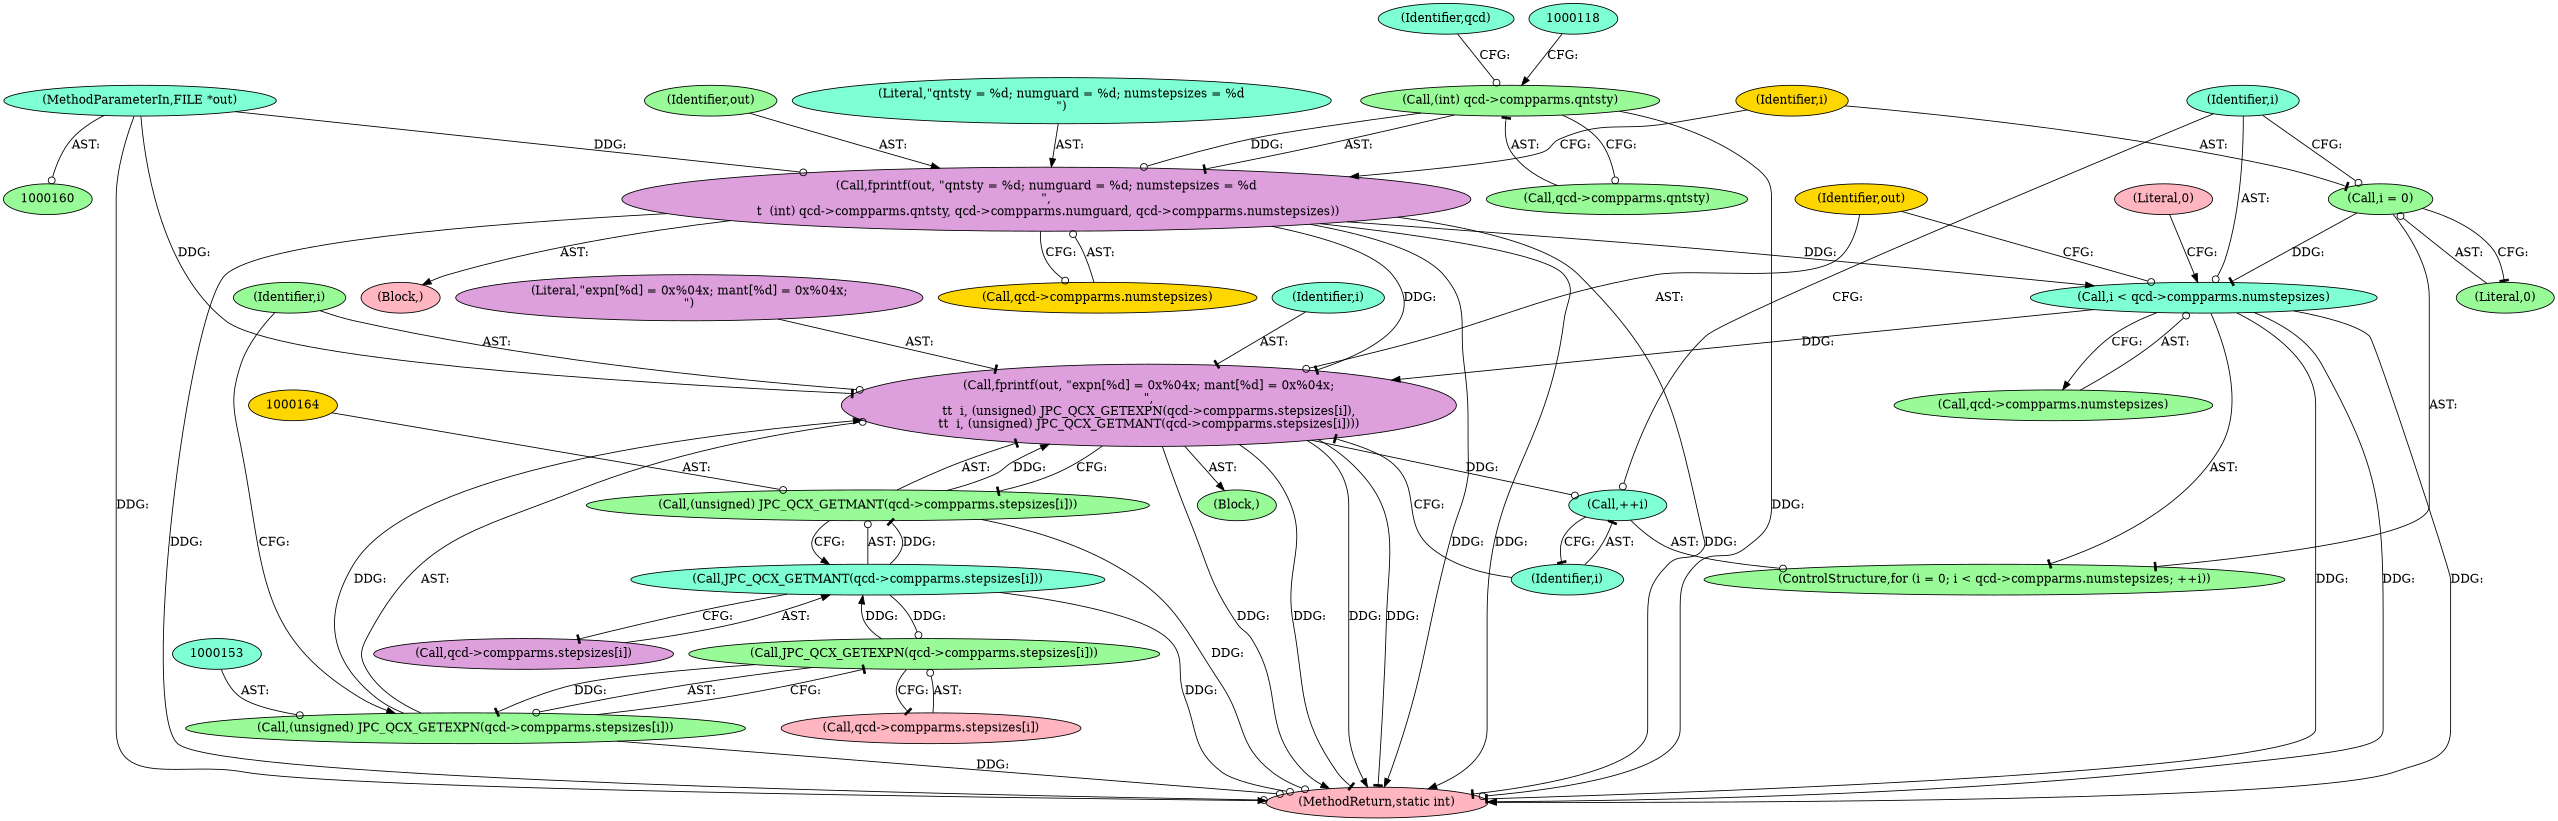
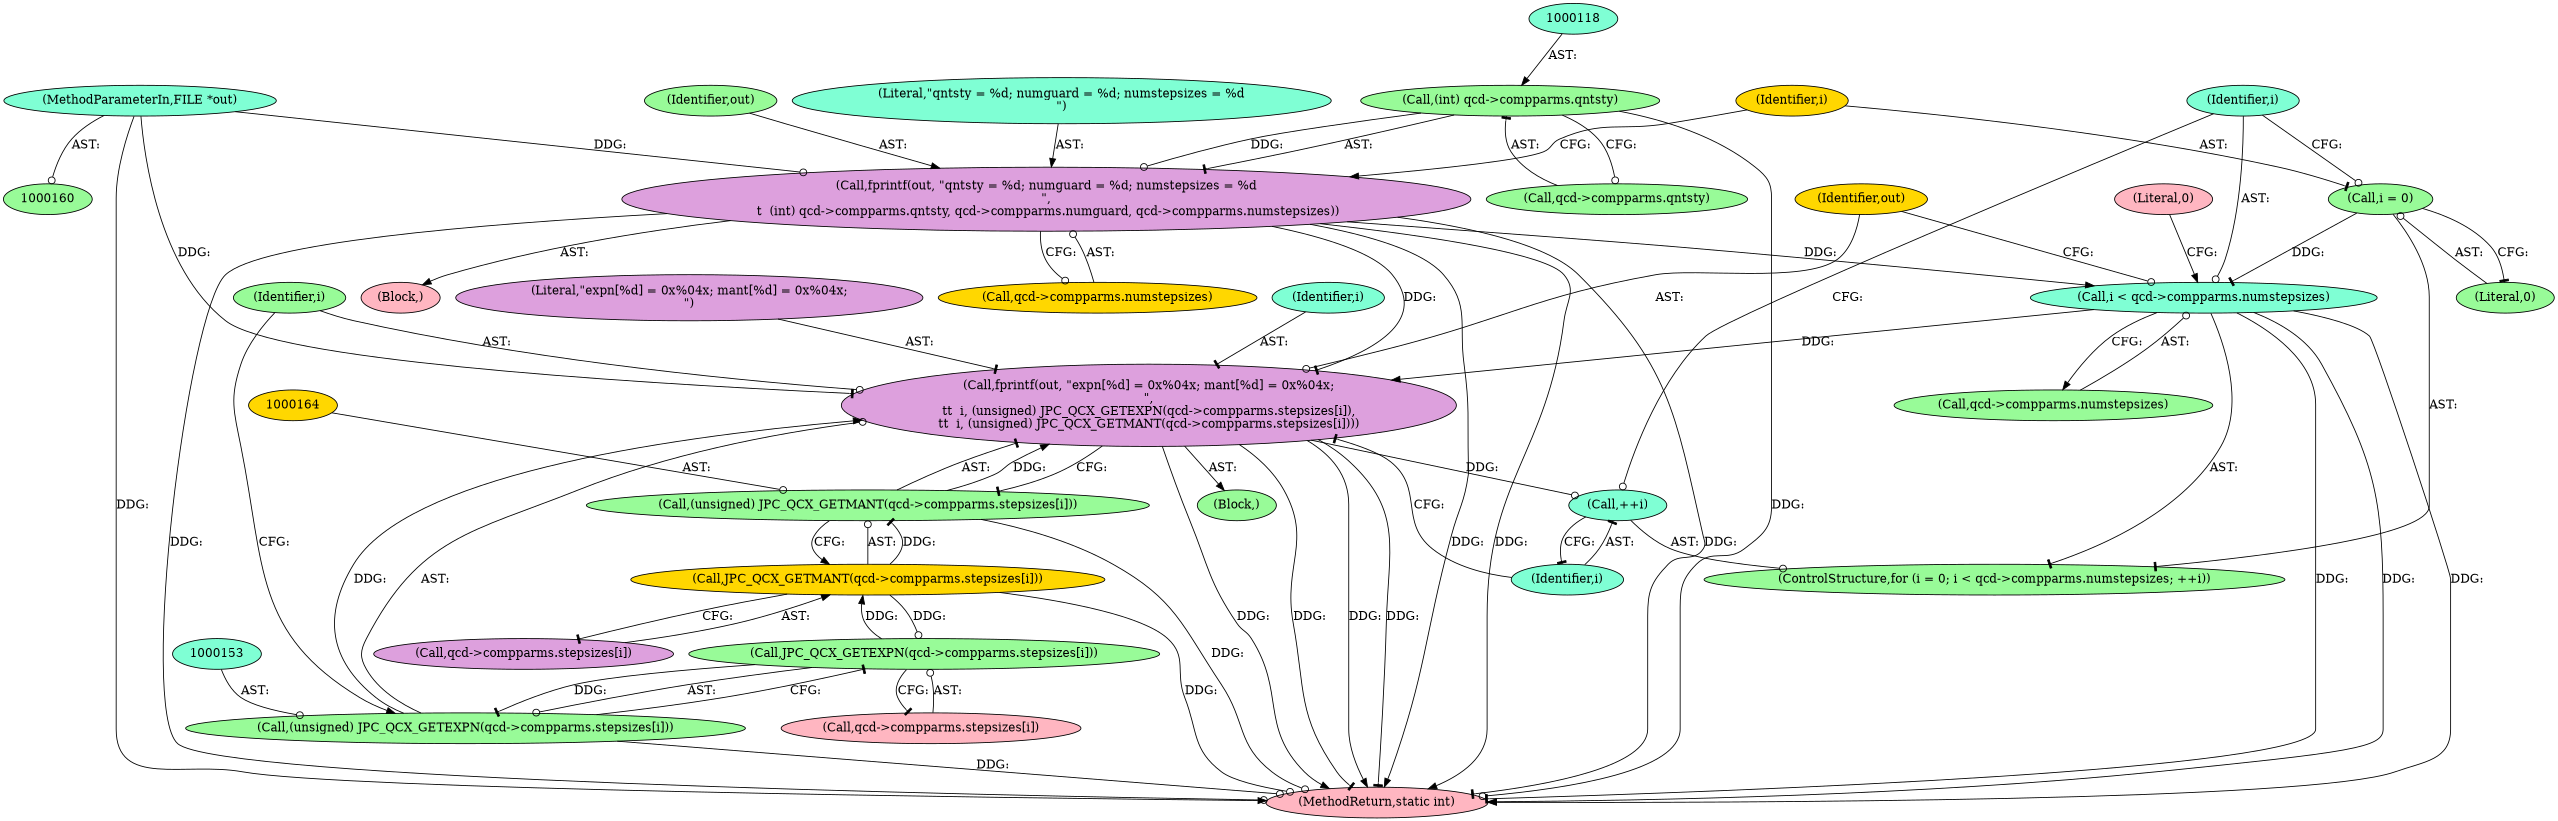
(1446, 19) -> none
(1565, 56) -> (1565, 56)
(868, 580) -> (868, 580)
